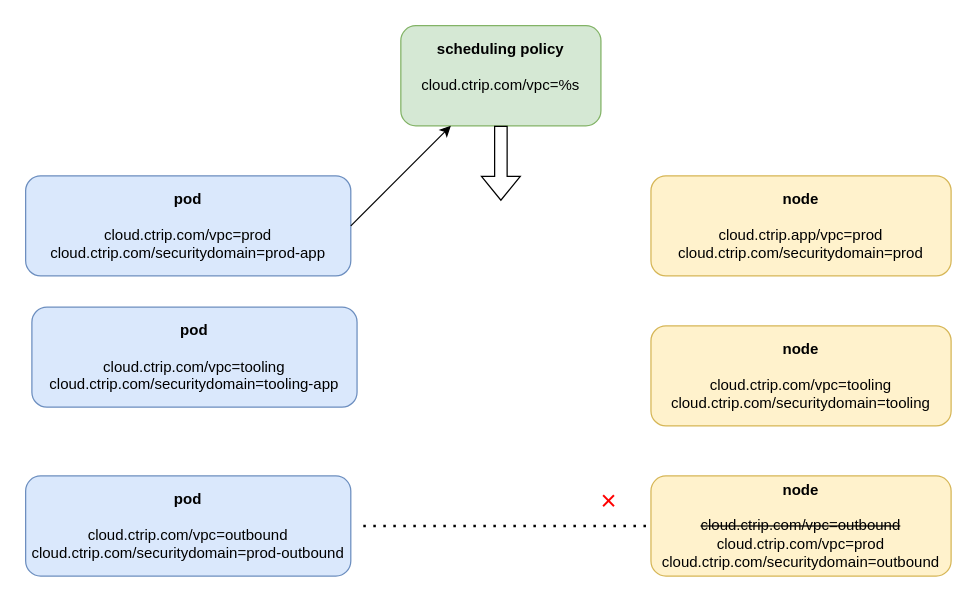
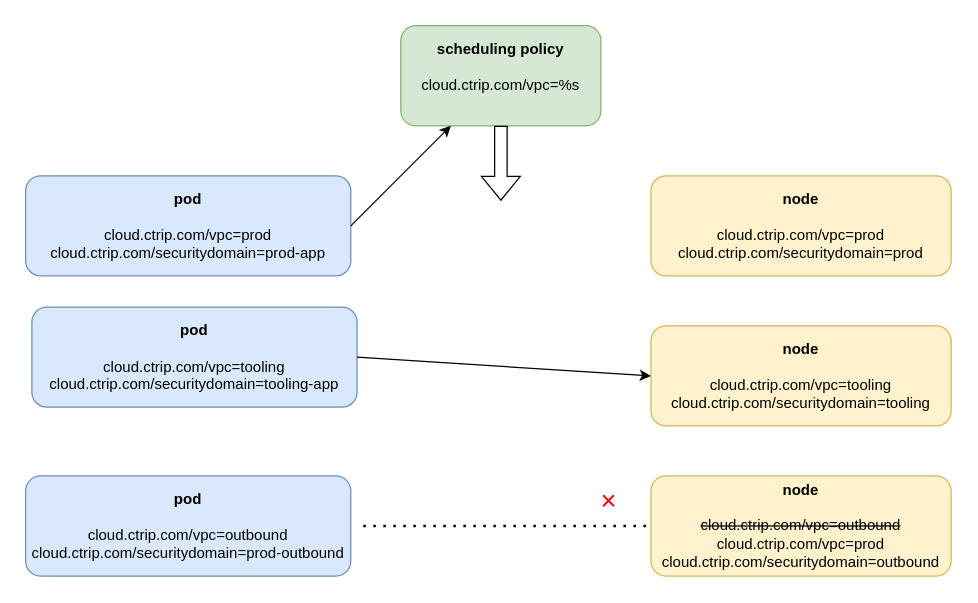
(801, 226) -> (801, 226)
none -> (500, 366)
